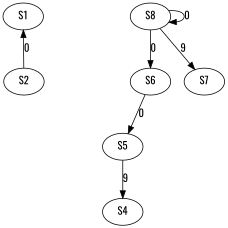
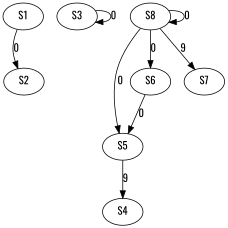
none -> (77, 16)
(24, 53) -> (13, 45)
none -> (116, 74)
